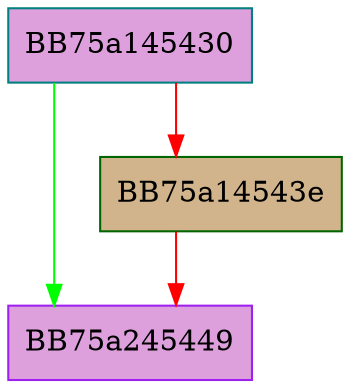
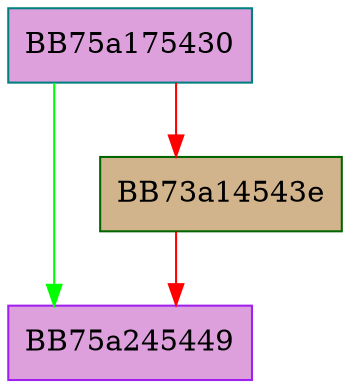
(130, 45) -> (130, 45)
(221, 194) -> (221, 194)
